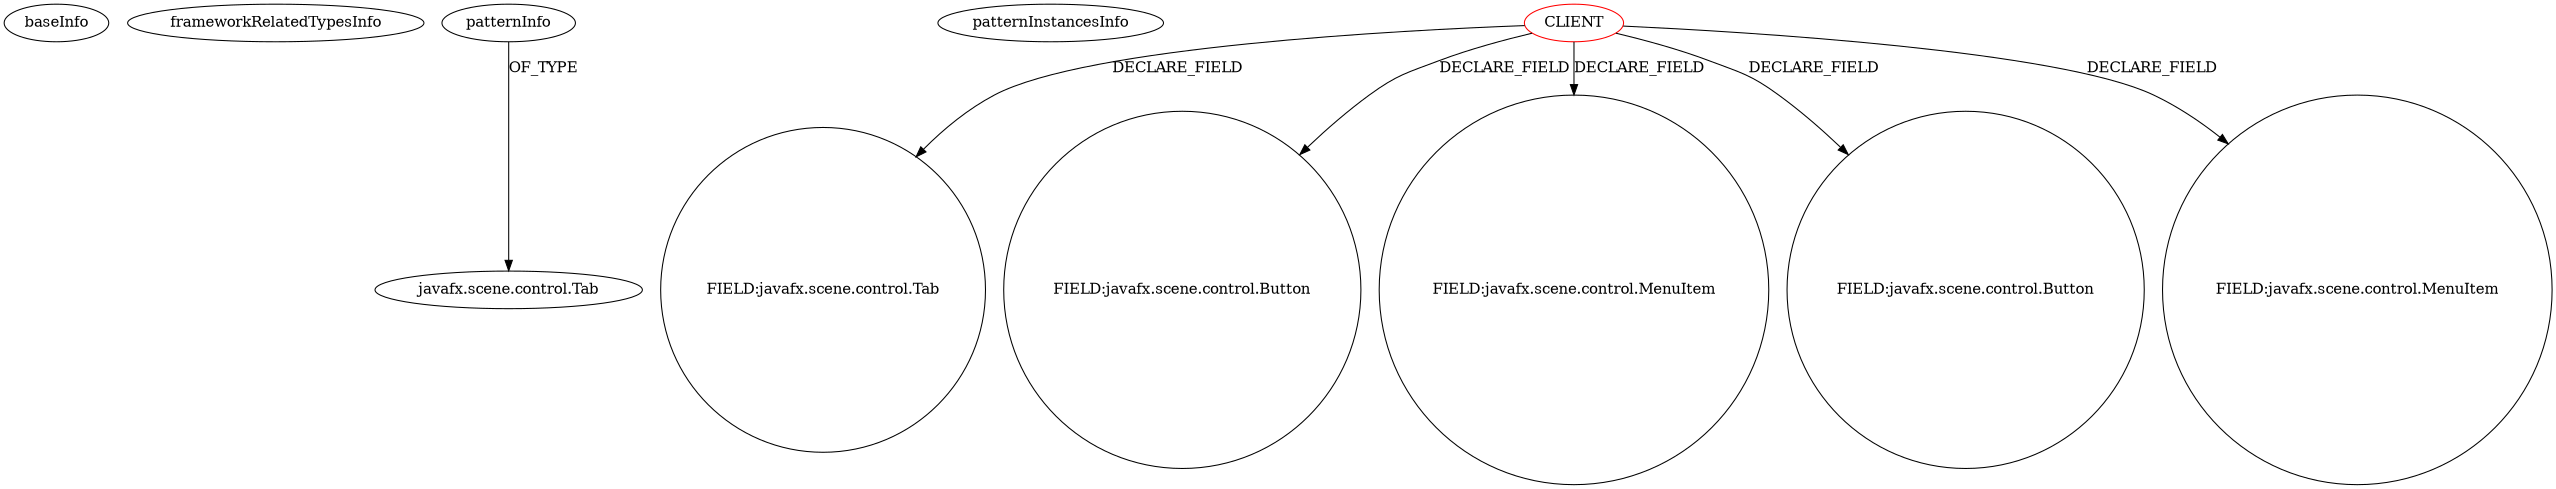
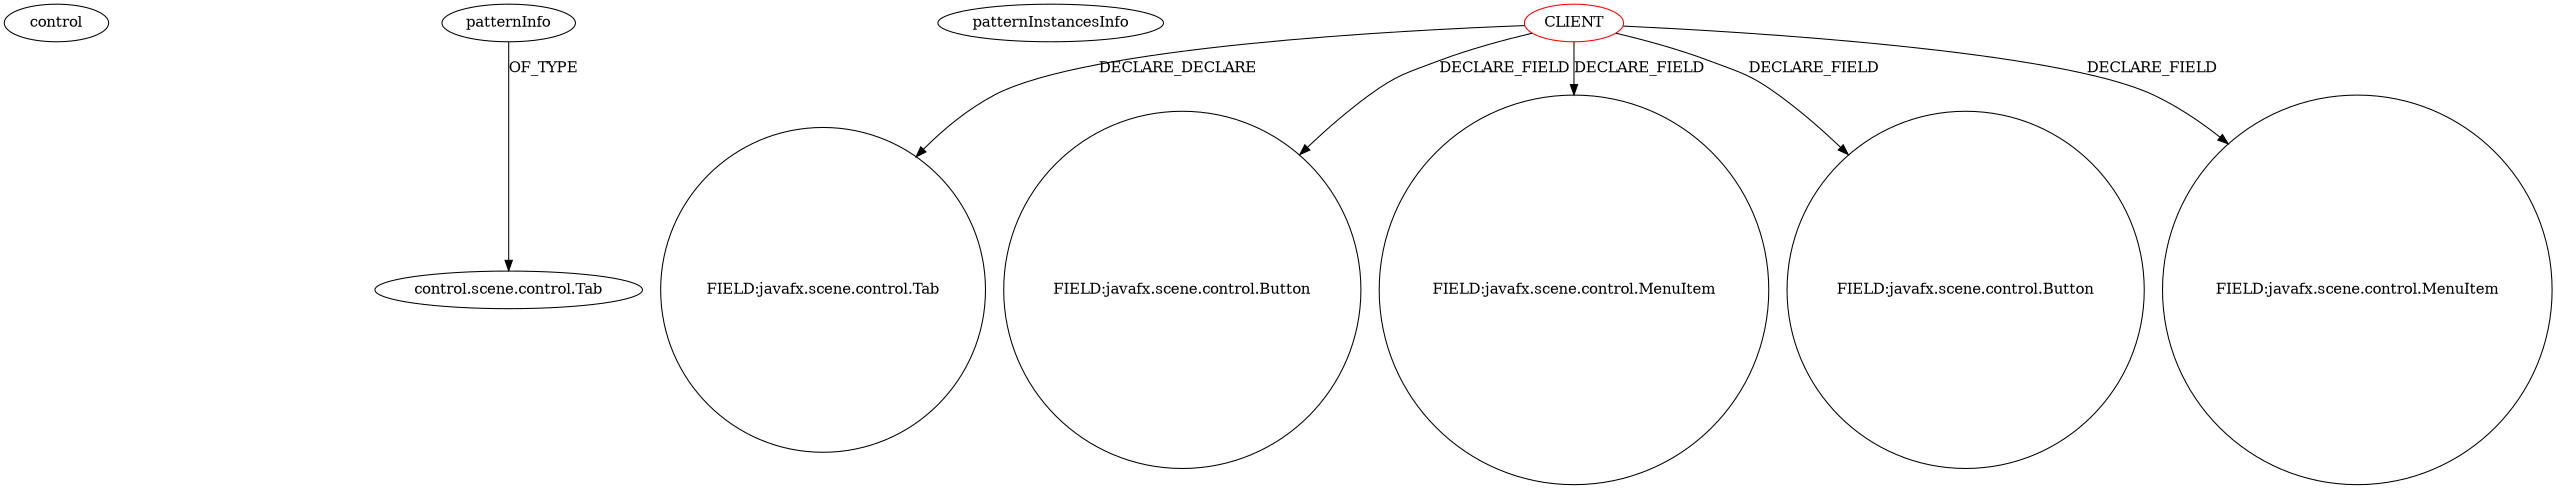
(56, 23) -> (56, 23)
(276, 23) -> none
(1178, 68) -> (1178, 68)
(509, 290) -> (509, 290)
